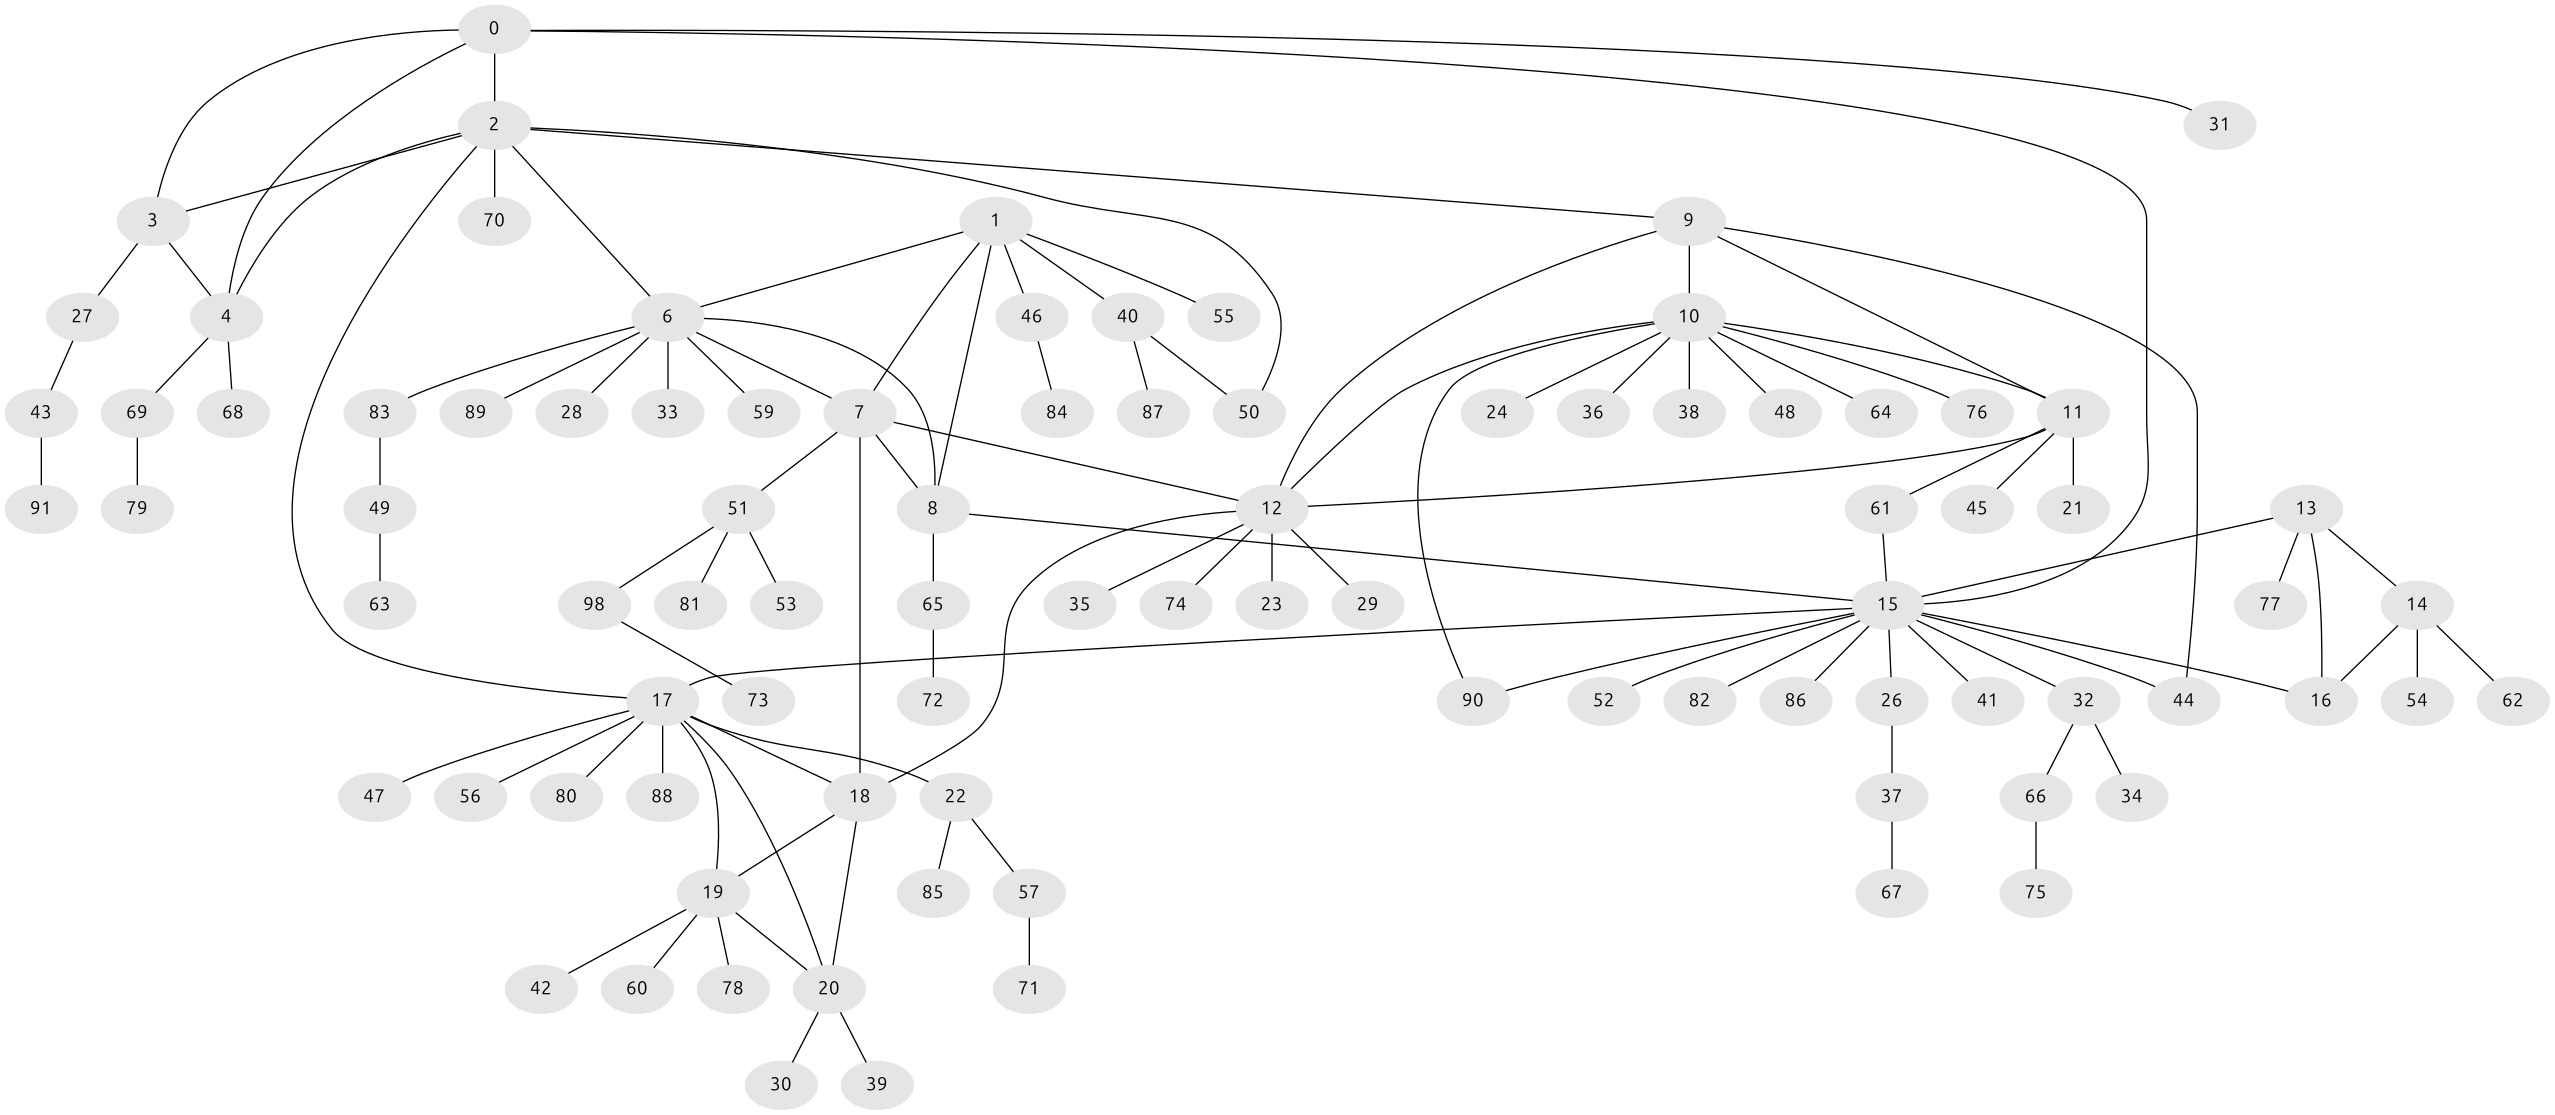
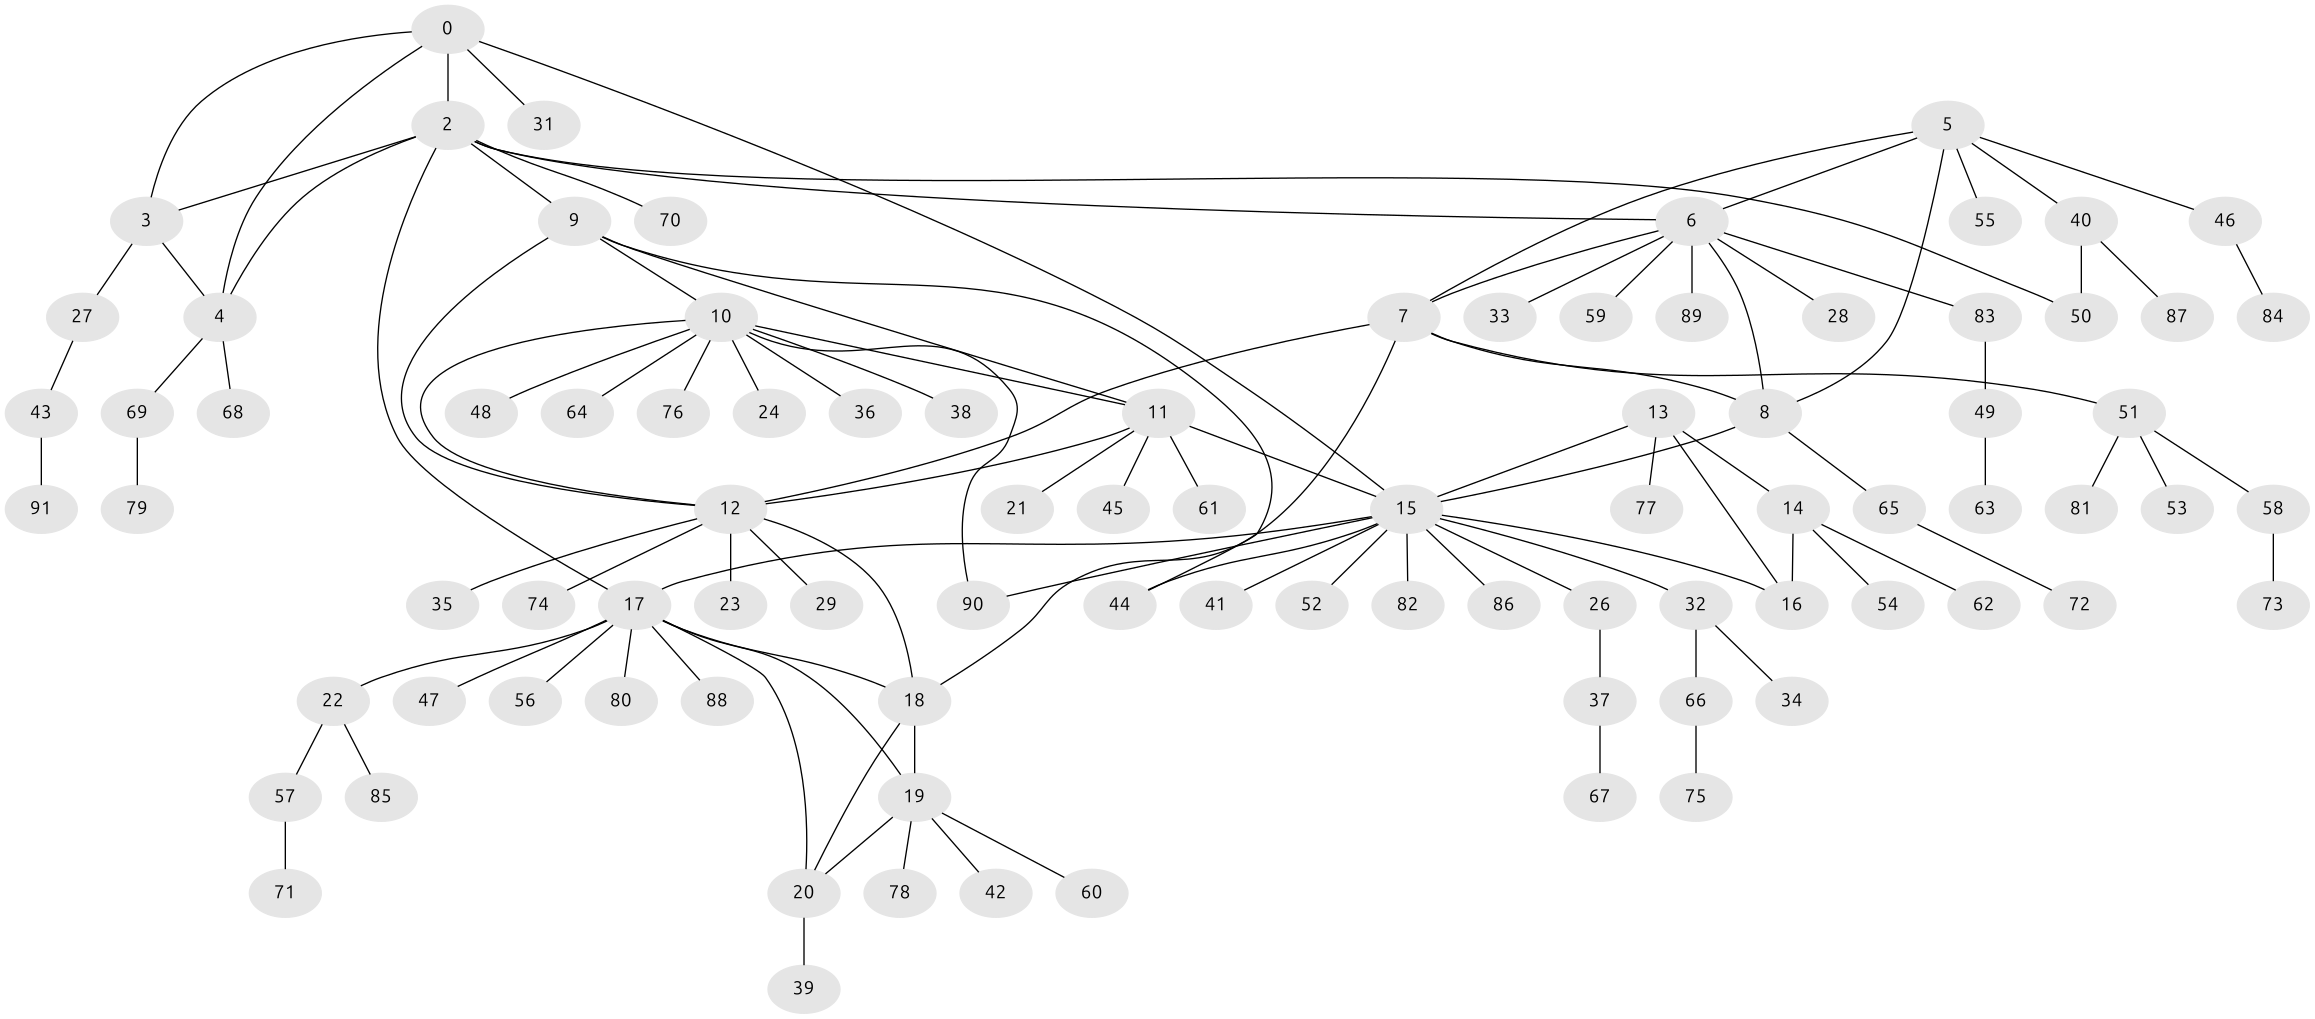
(996, 221) -> (1948, 125)
(1885, 557) -> (1283, 461)
(595, 605) -> (2273, 509)
(781, 1085) -> none
